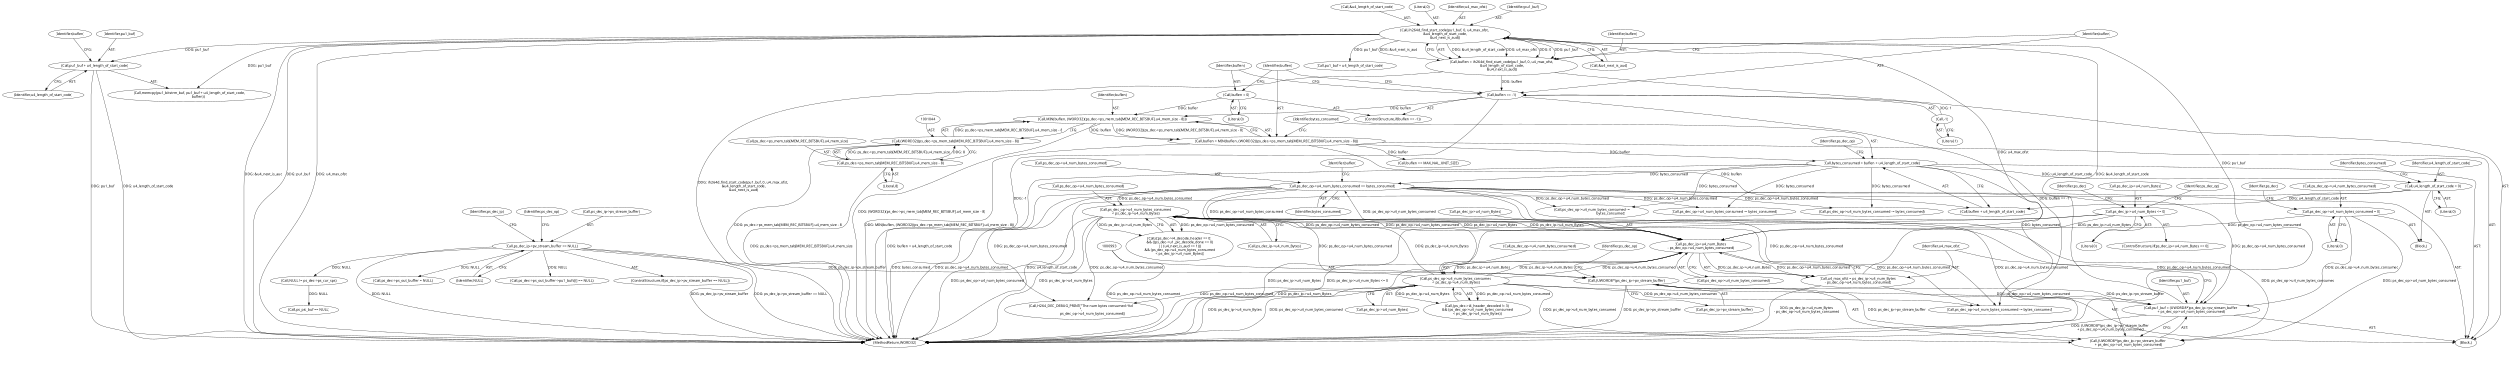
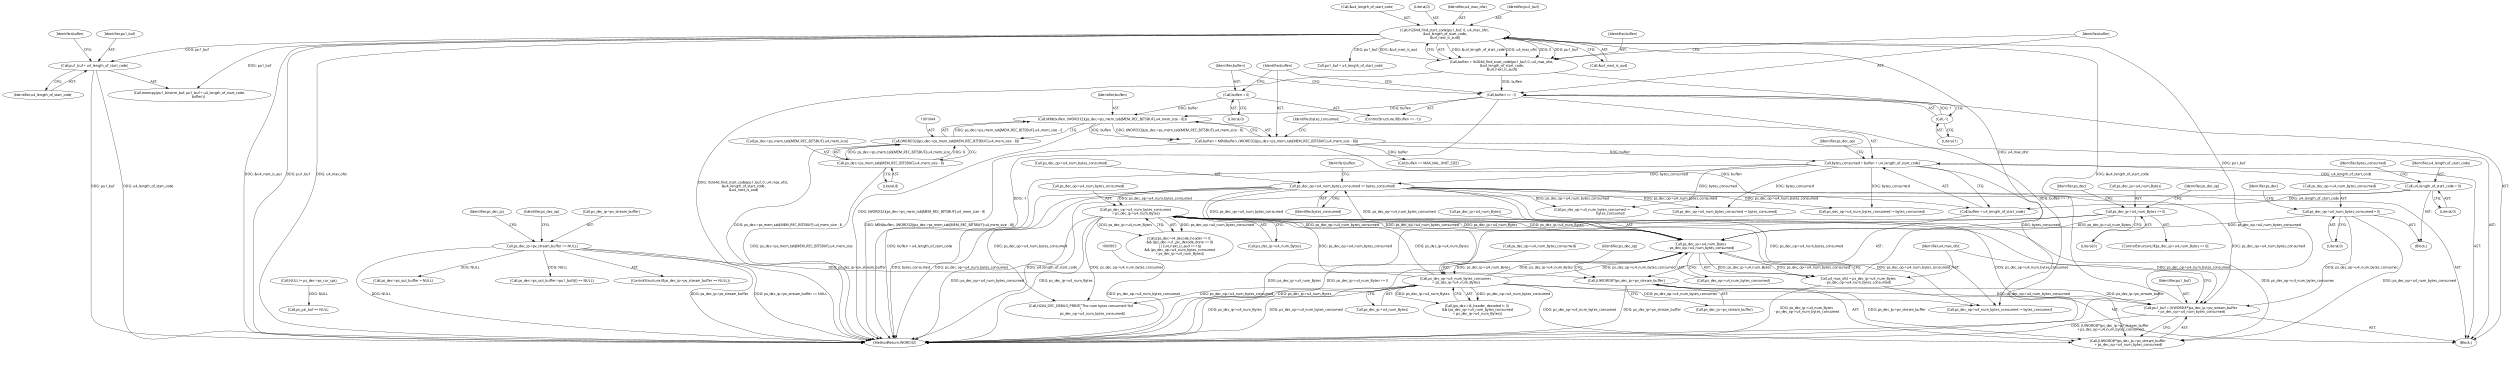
none -> (1744, 98)
(2168, 179) -> (2187, 169)
(405, 254) -> none
(1345, 270) -> (1841, 262)
(470, 281) -> none
